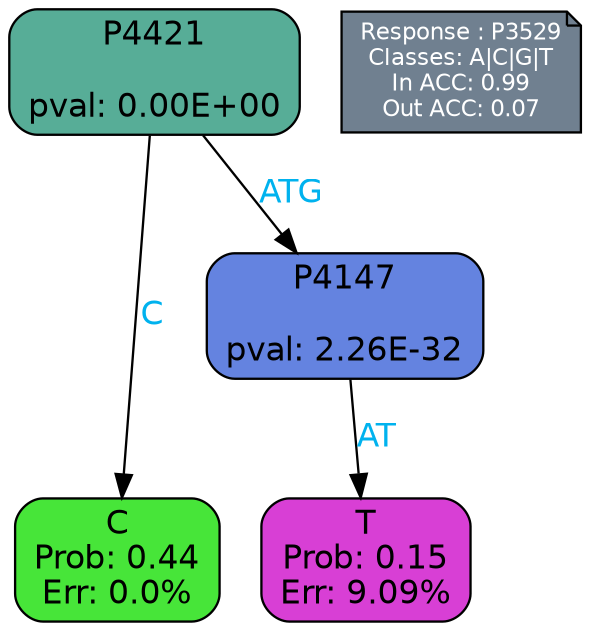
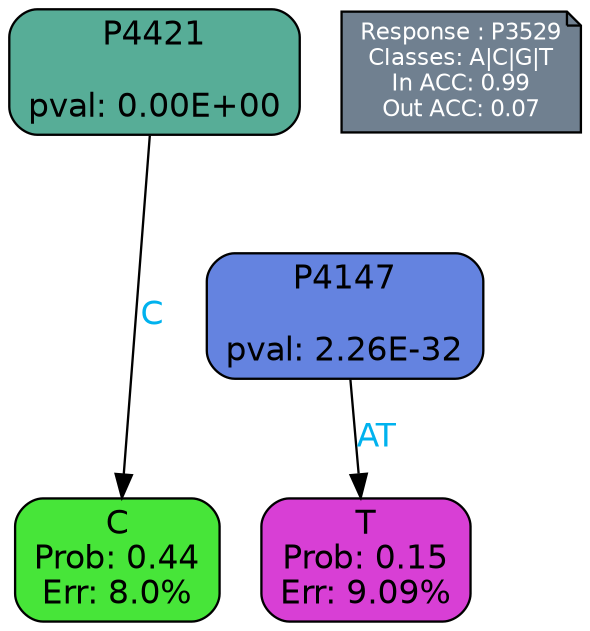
(243, 185) -> none
(117, 560) -> (117, 560)
